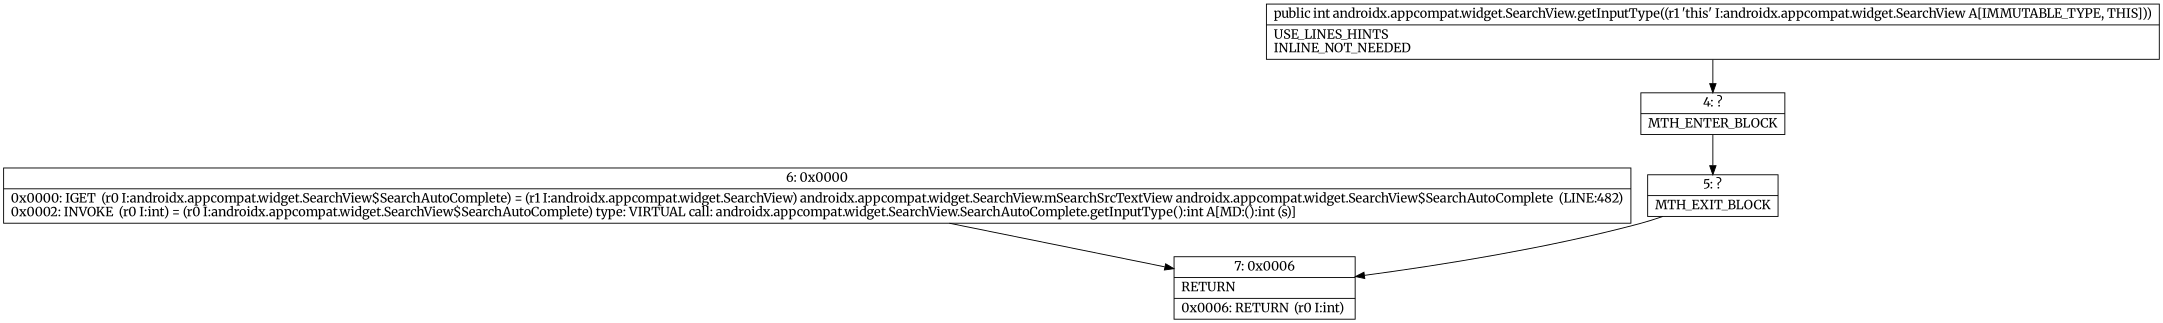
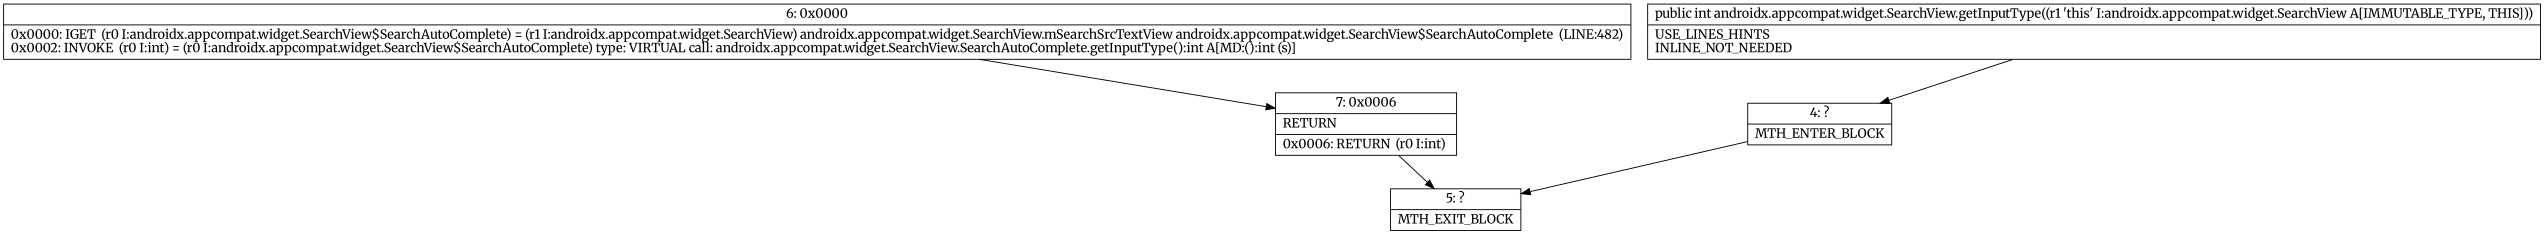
(1515, 251) -> (1413, 169)
